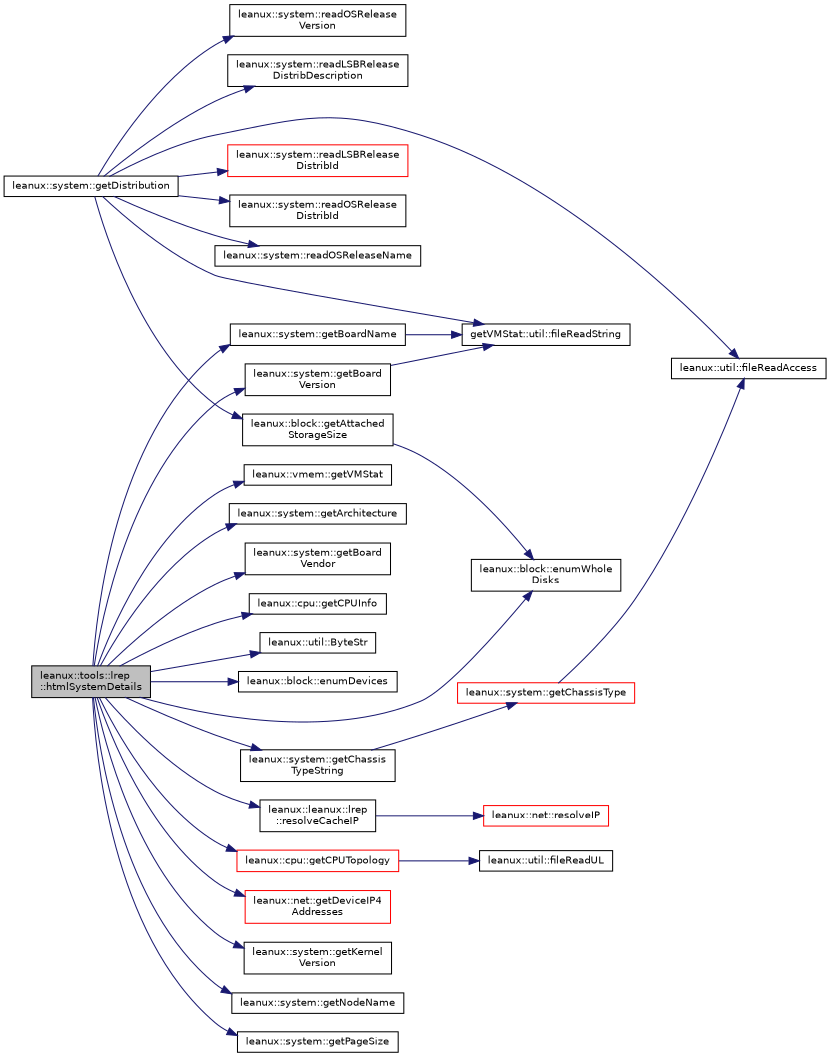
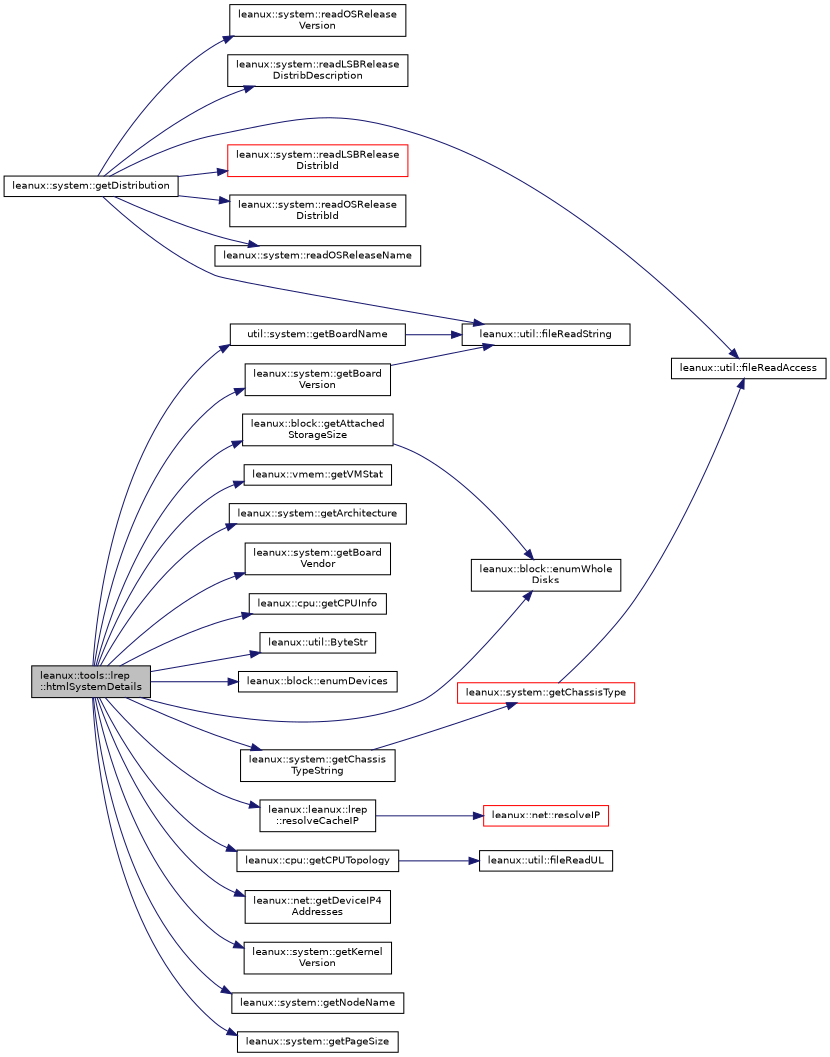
(145, 319) -> (145, 542)
(318, 335) -> (318, 335)
(546, 335) -> (546, 335)
(318, 861) -> (318, 861)
(318, 907) -> (318, 907)
